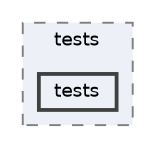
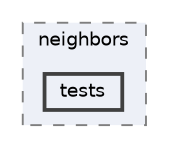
(78, 41) -> (84, 41)
